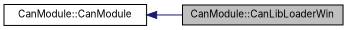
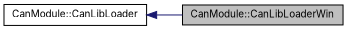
(75, 15) -> (75, 15)
